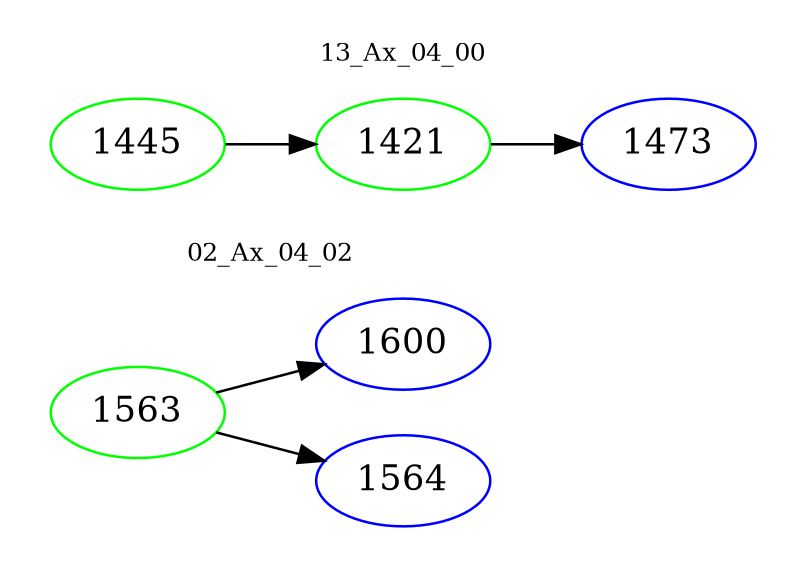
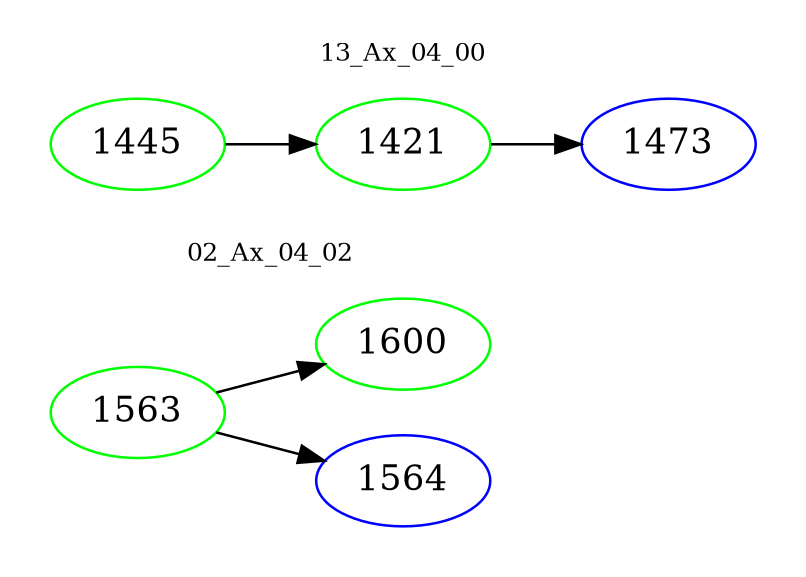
(403, 344) -> (403, 344)
